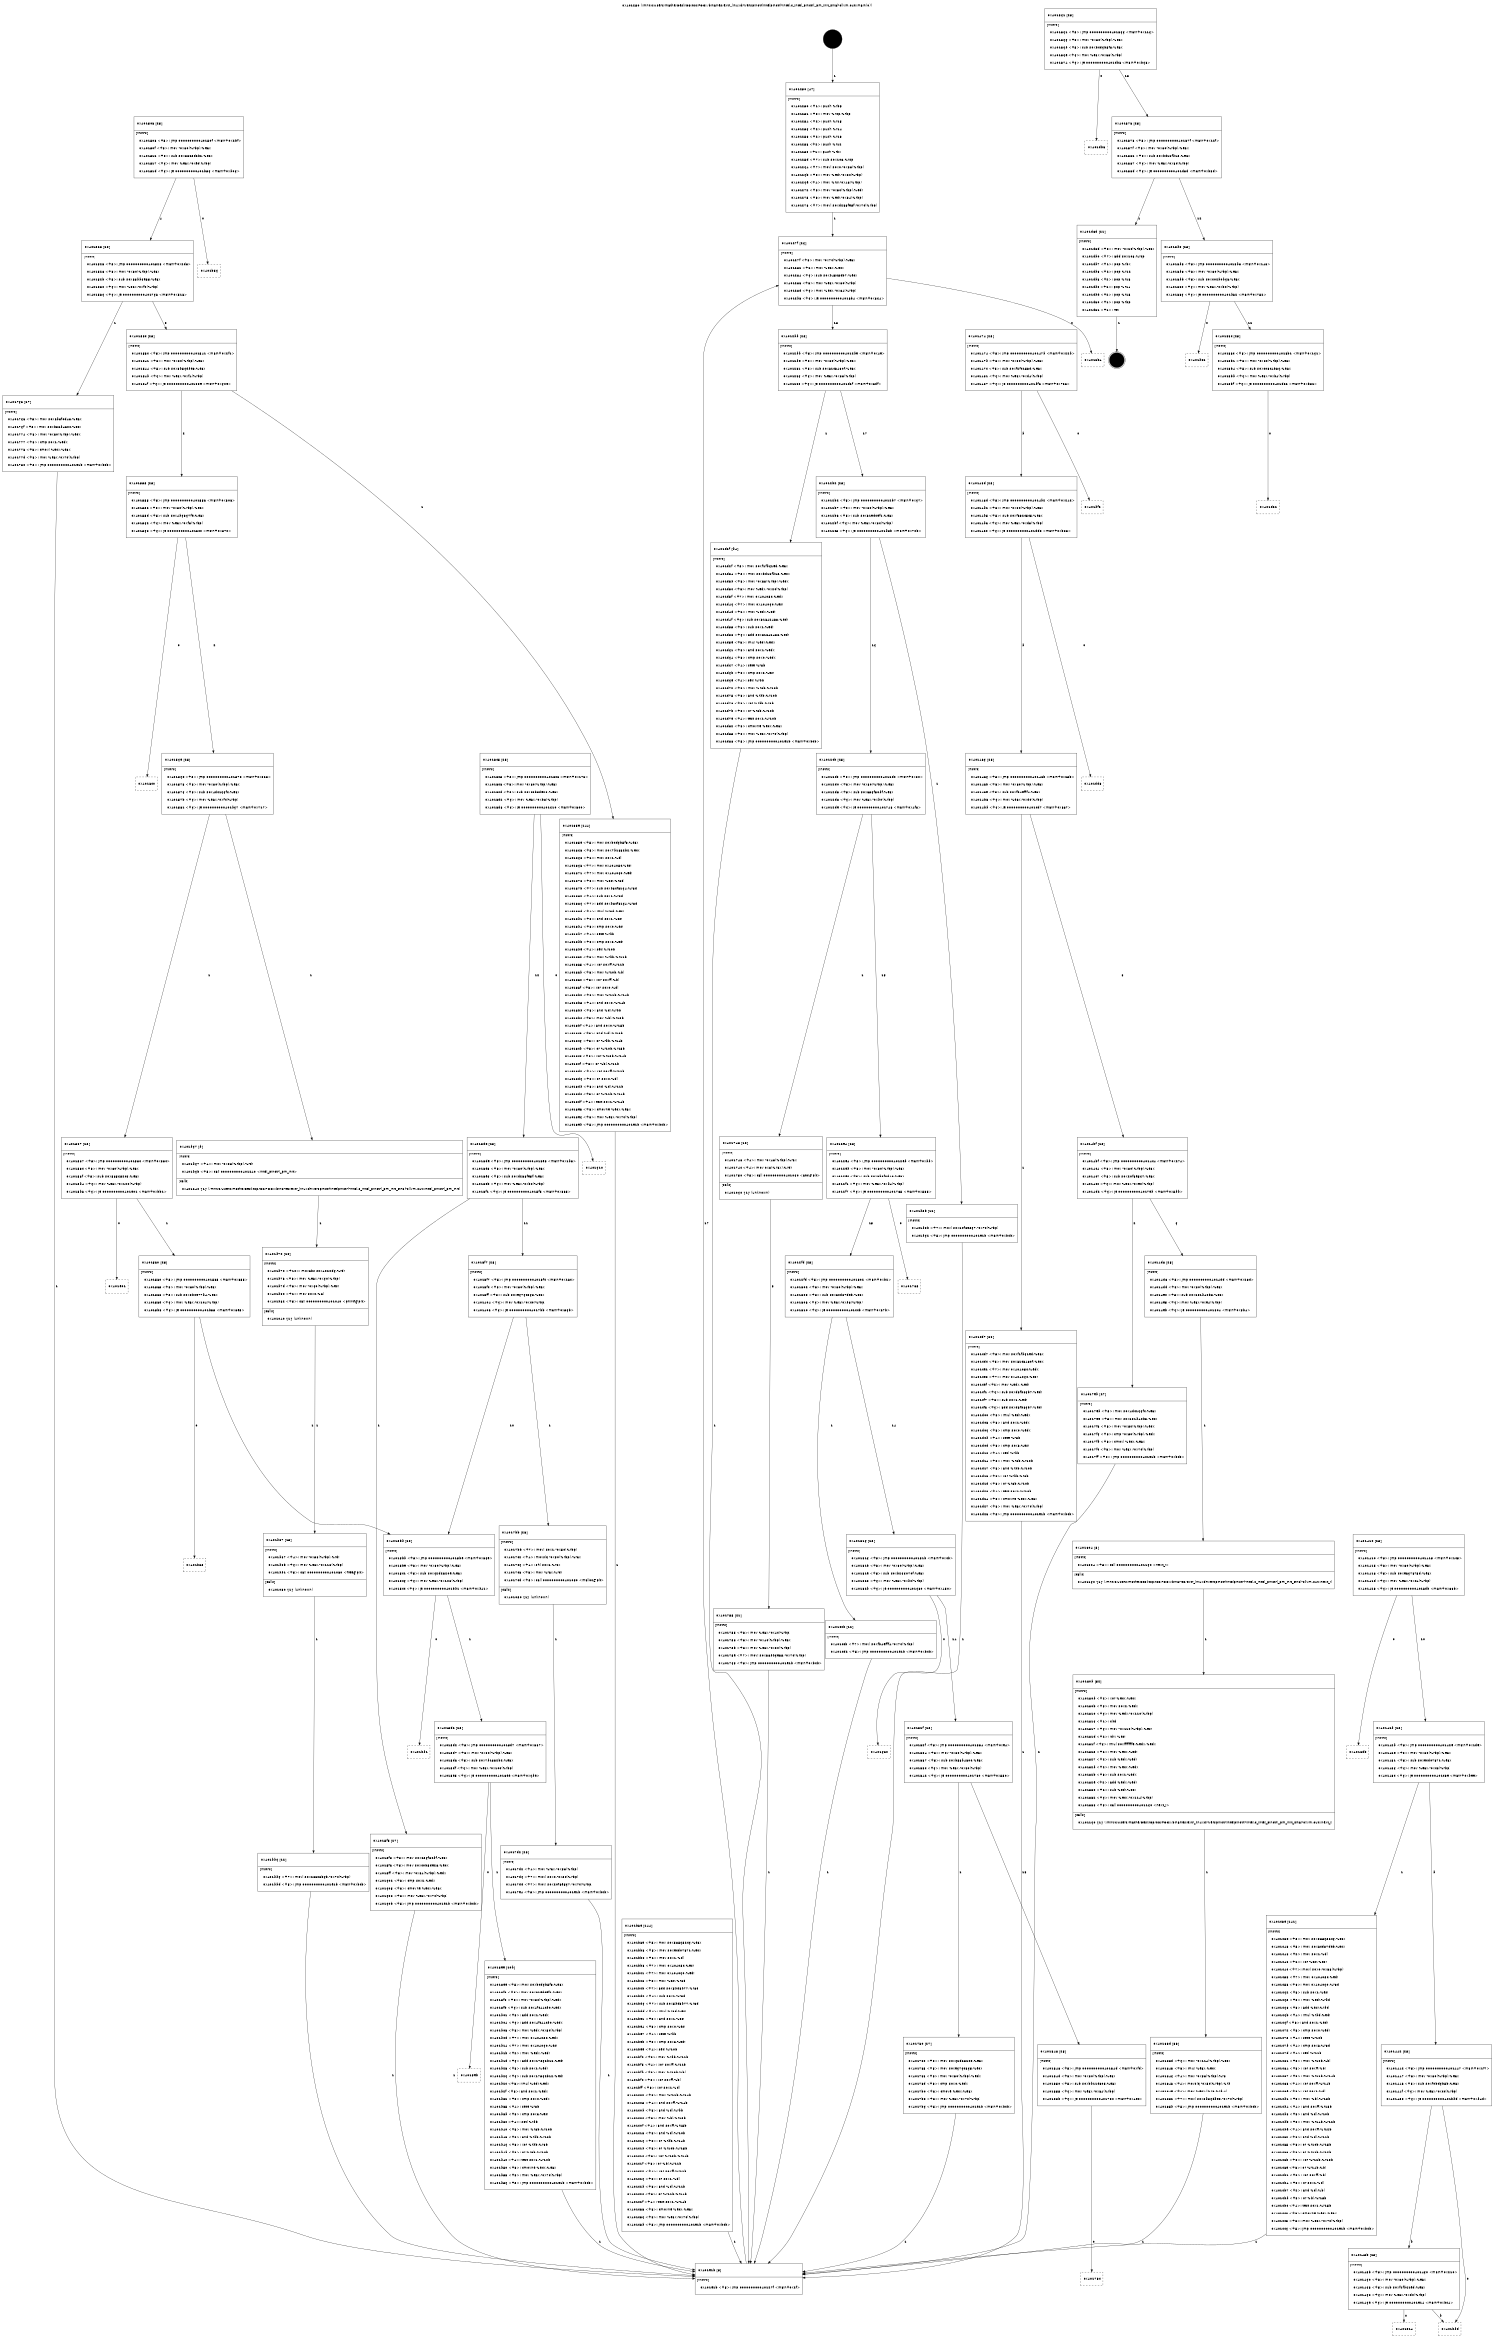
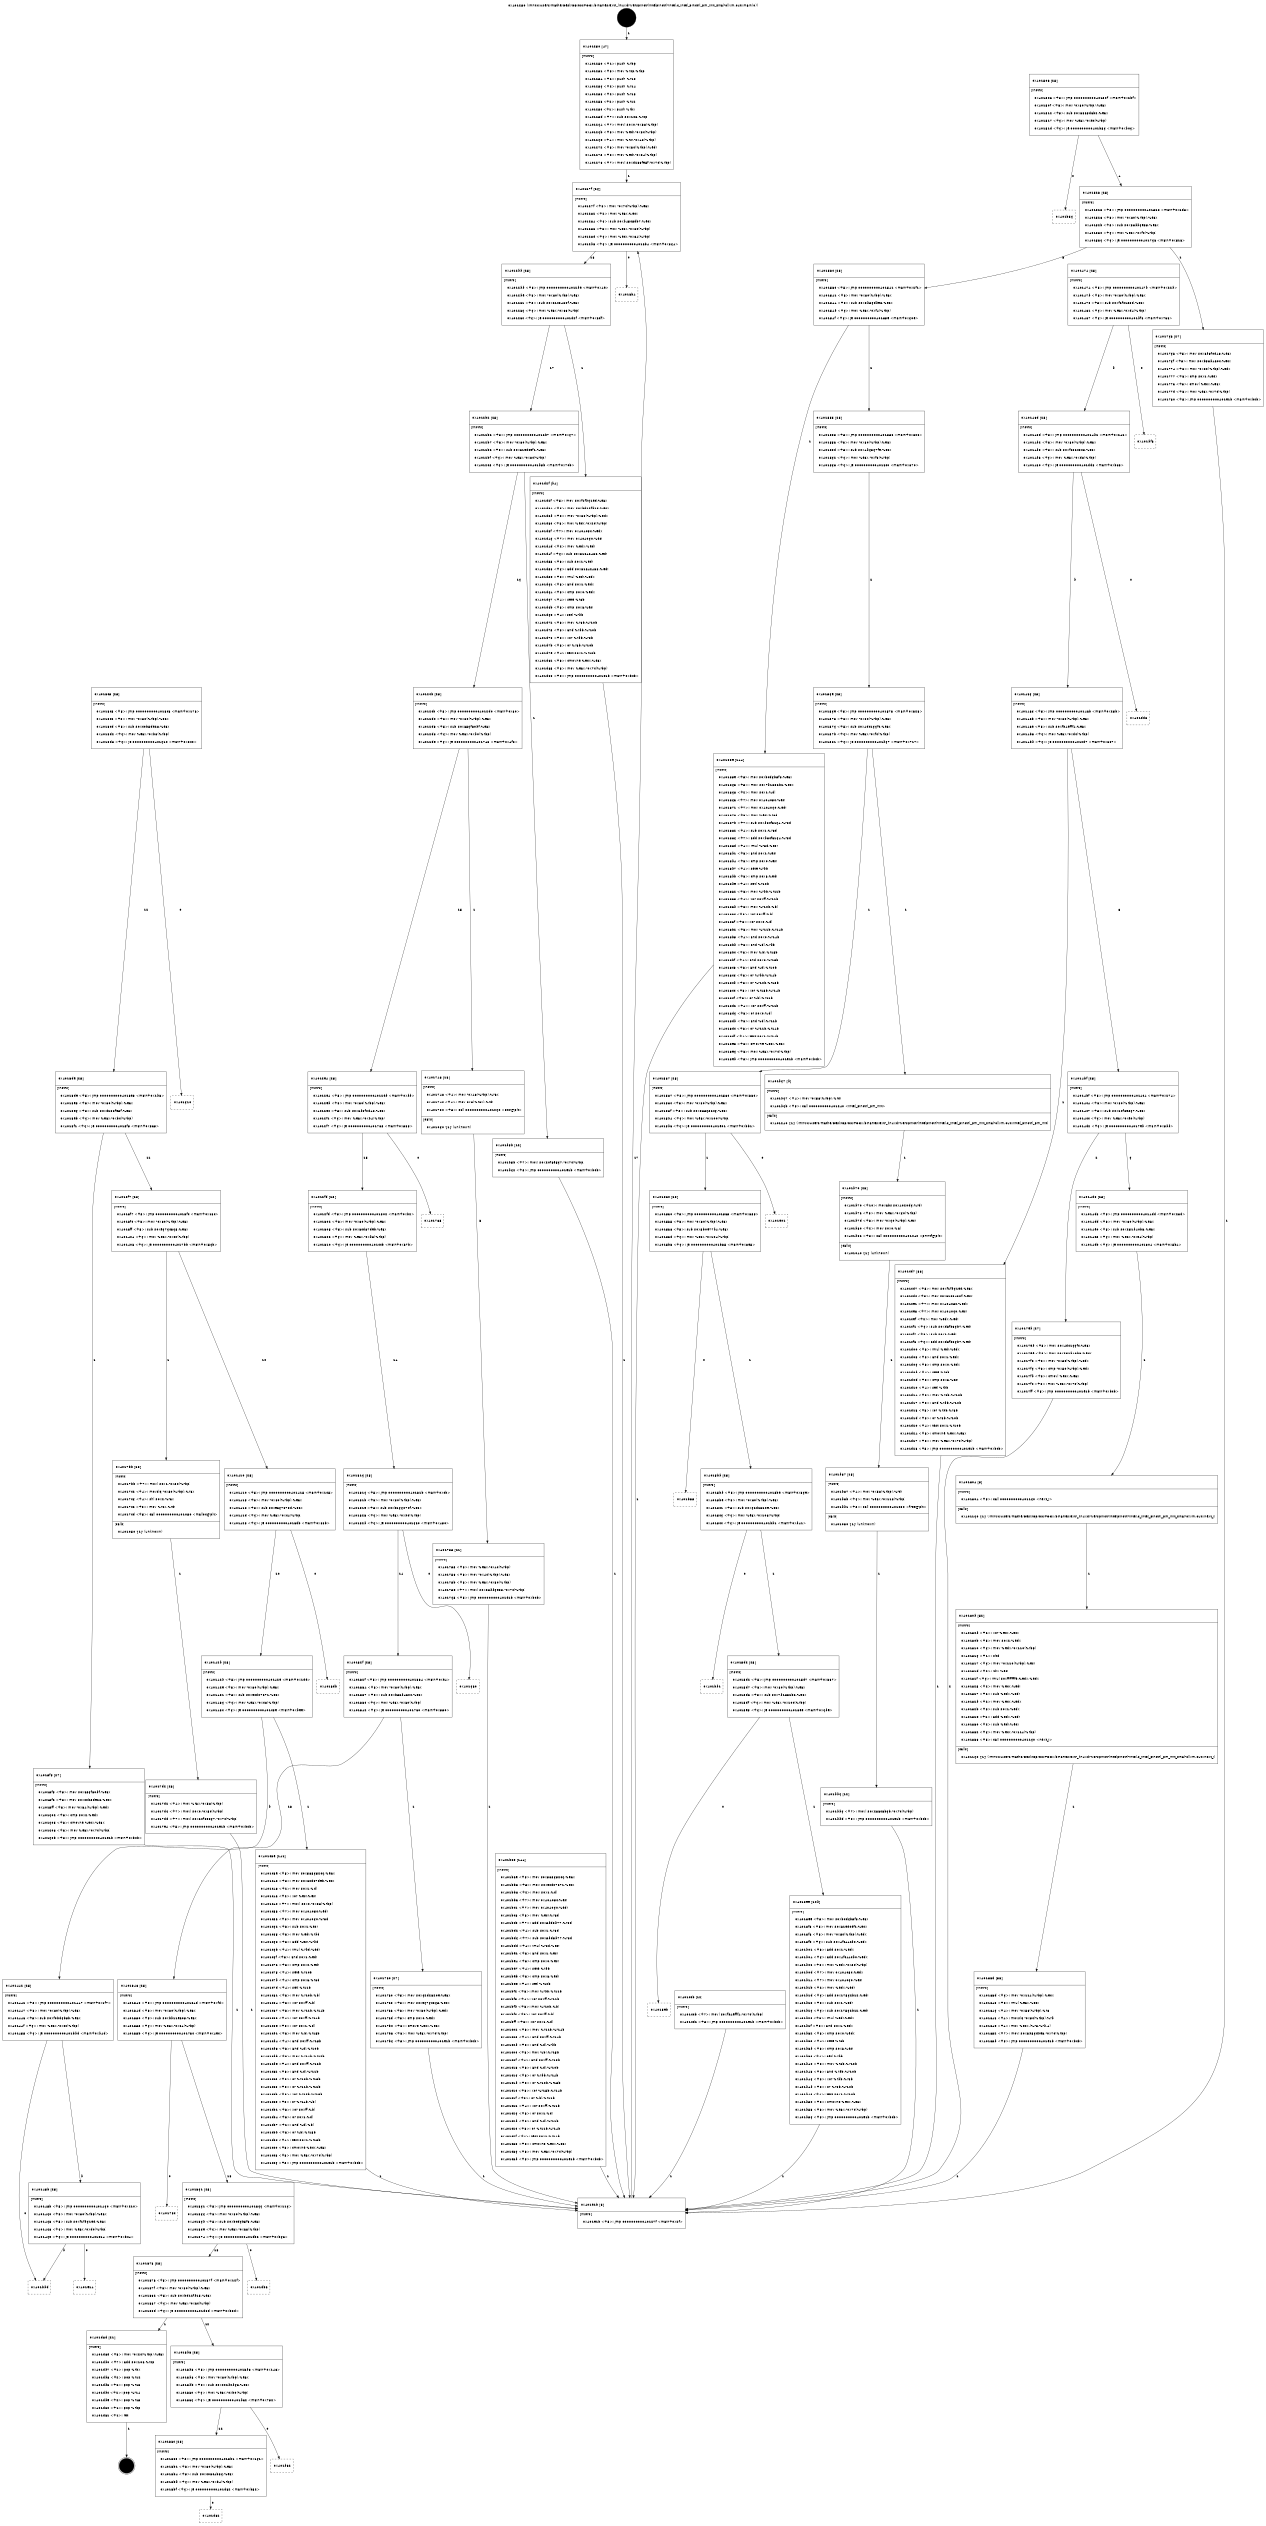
(146, 784) -> none
(481, 1425) -> (222, 1359)
(818, 1470) -> none
none -> (204, 2110)
